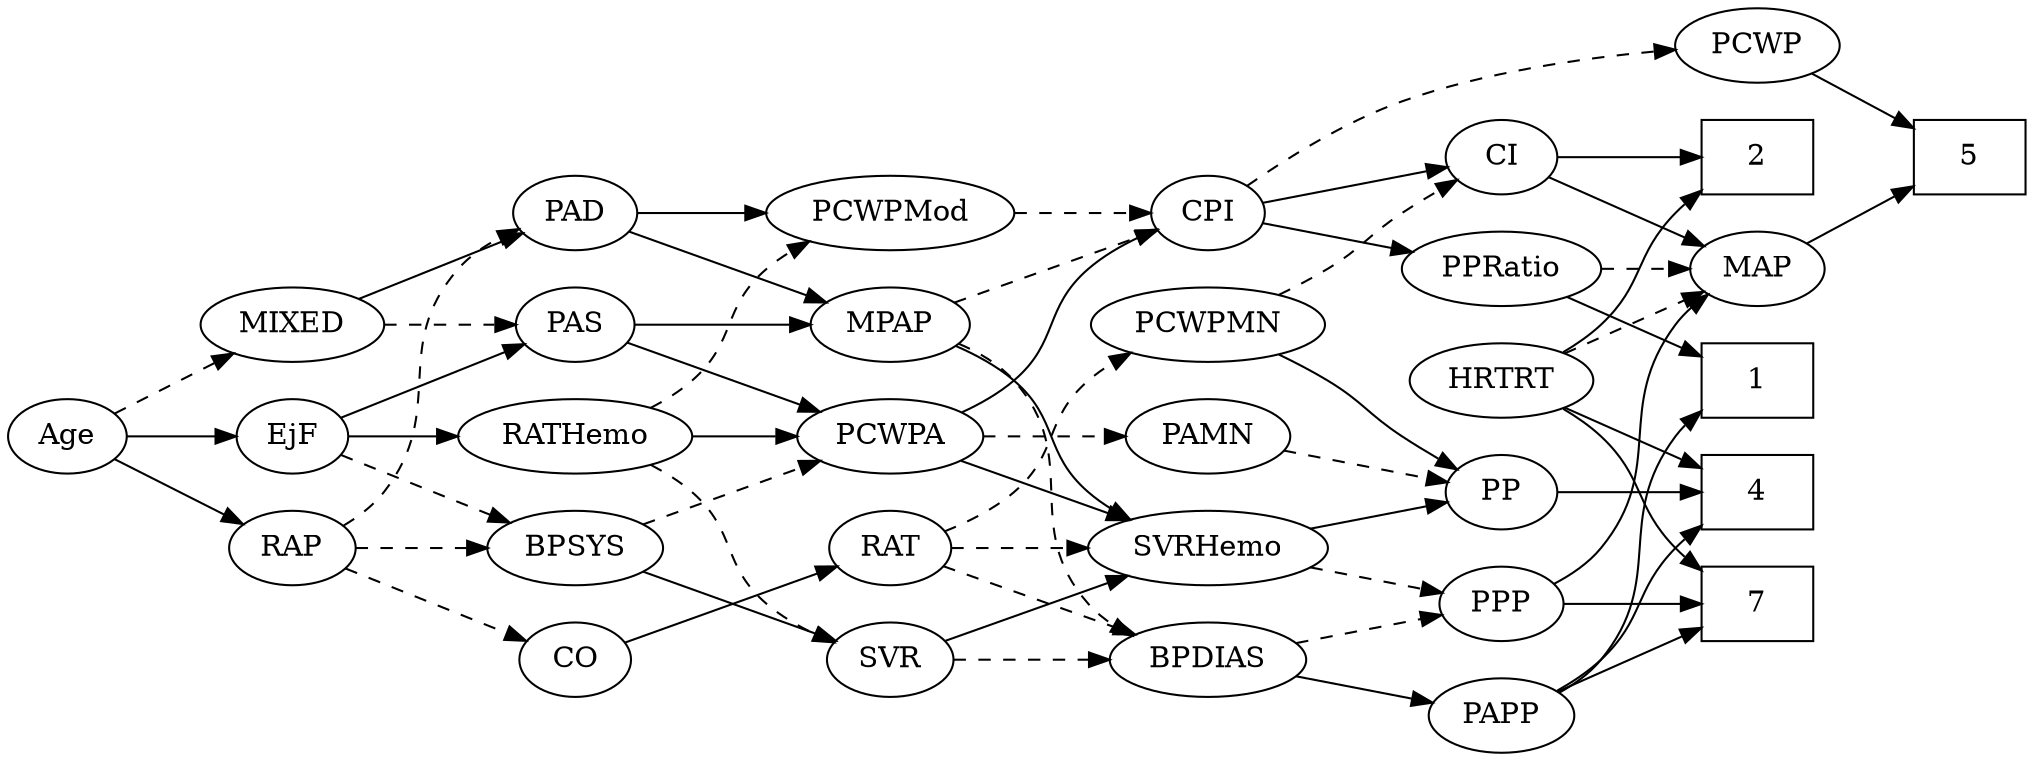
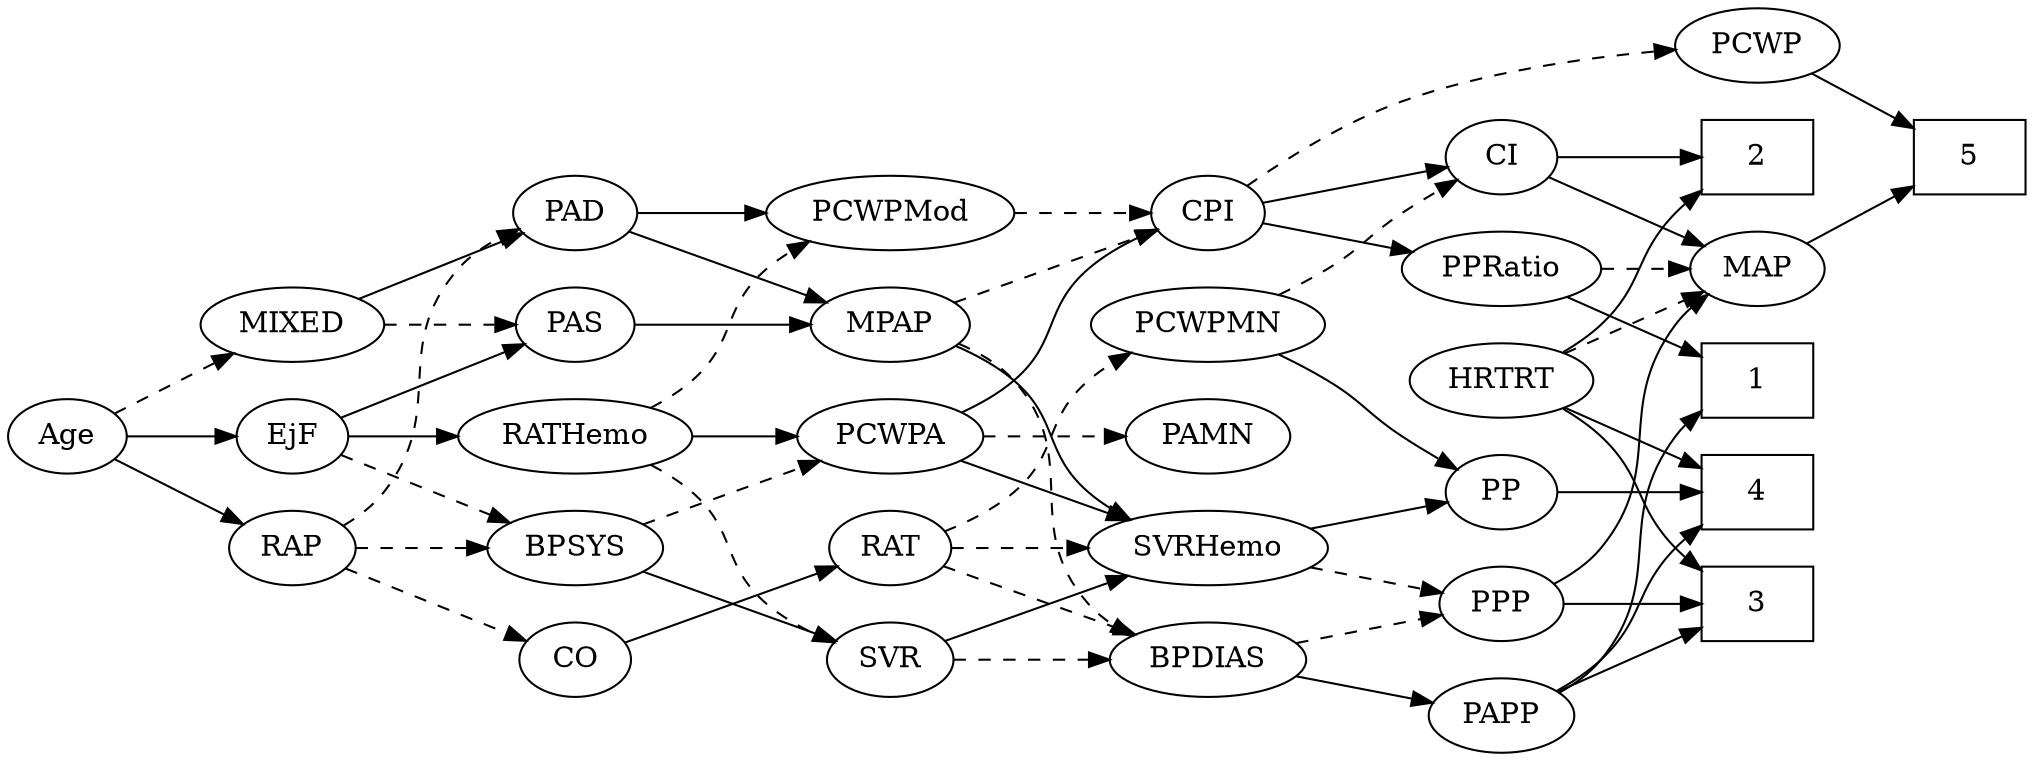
(718, 375) -> none
(1356, 464) -> none
(1757, 604) -> (1757, 604)
